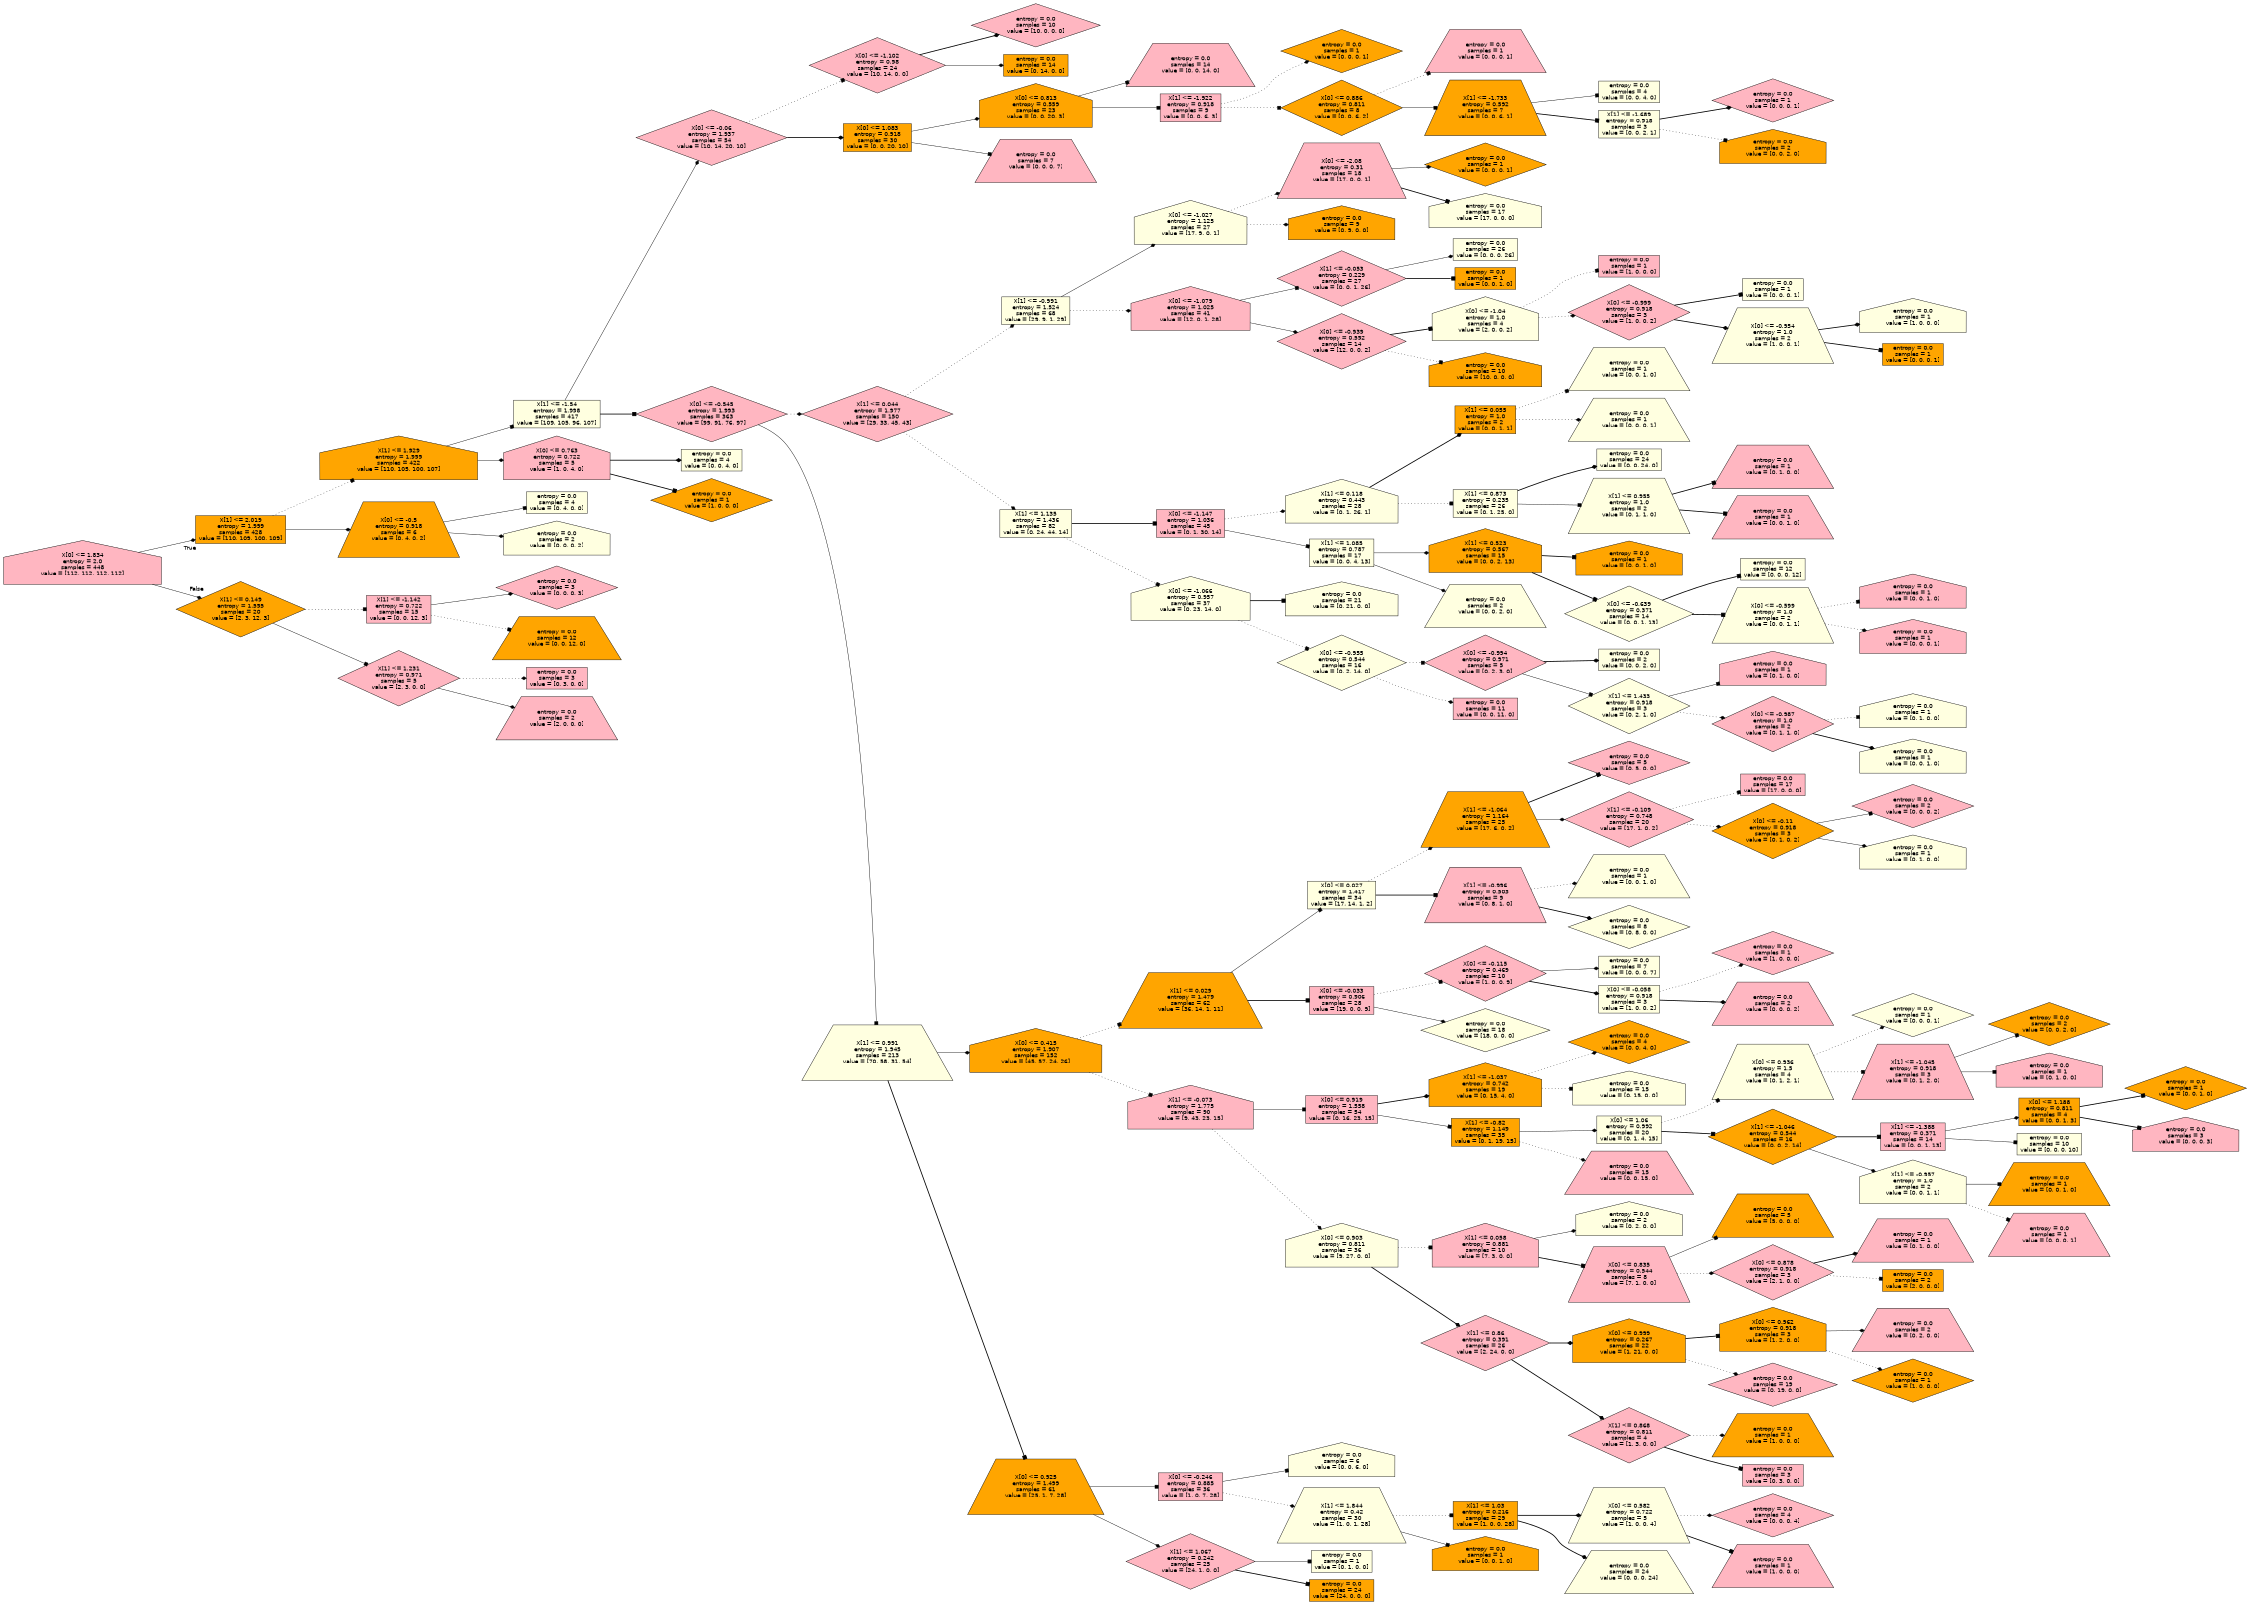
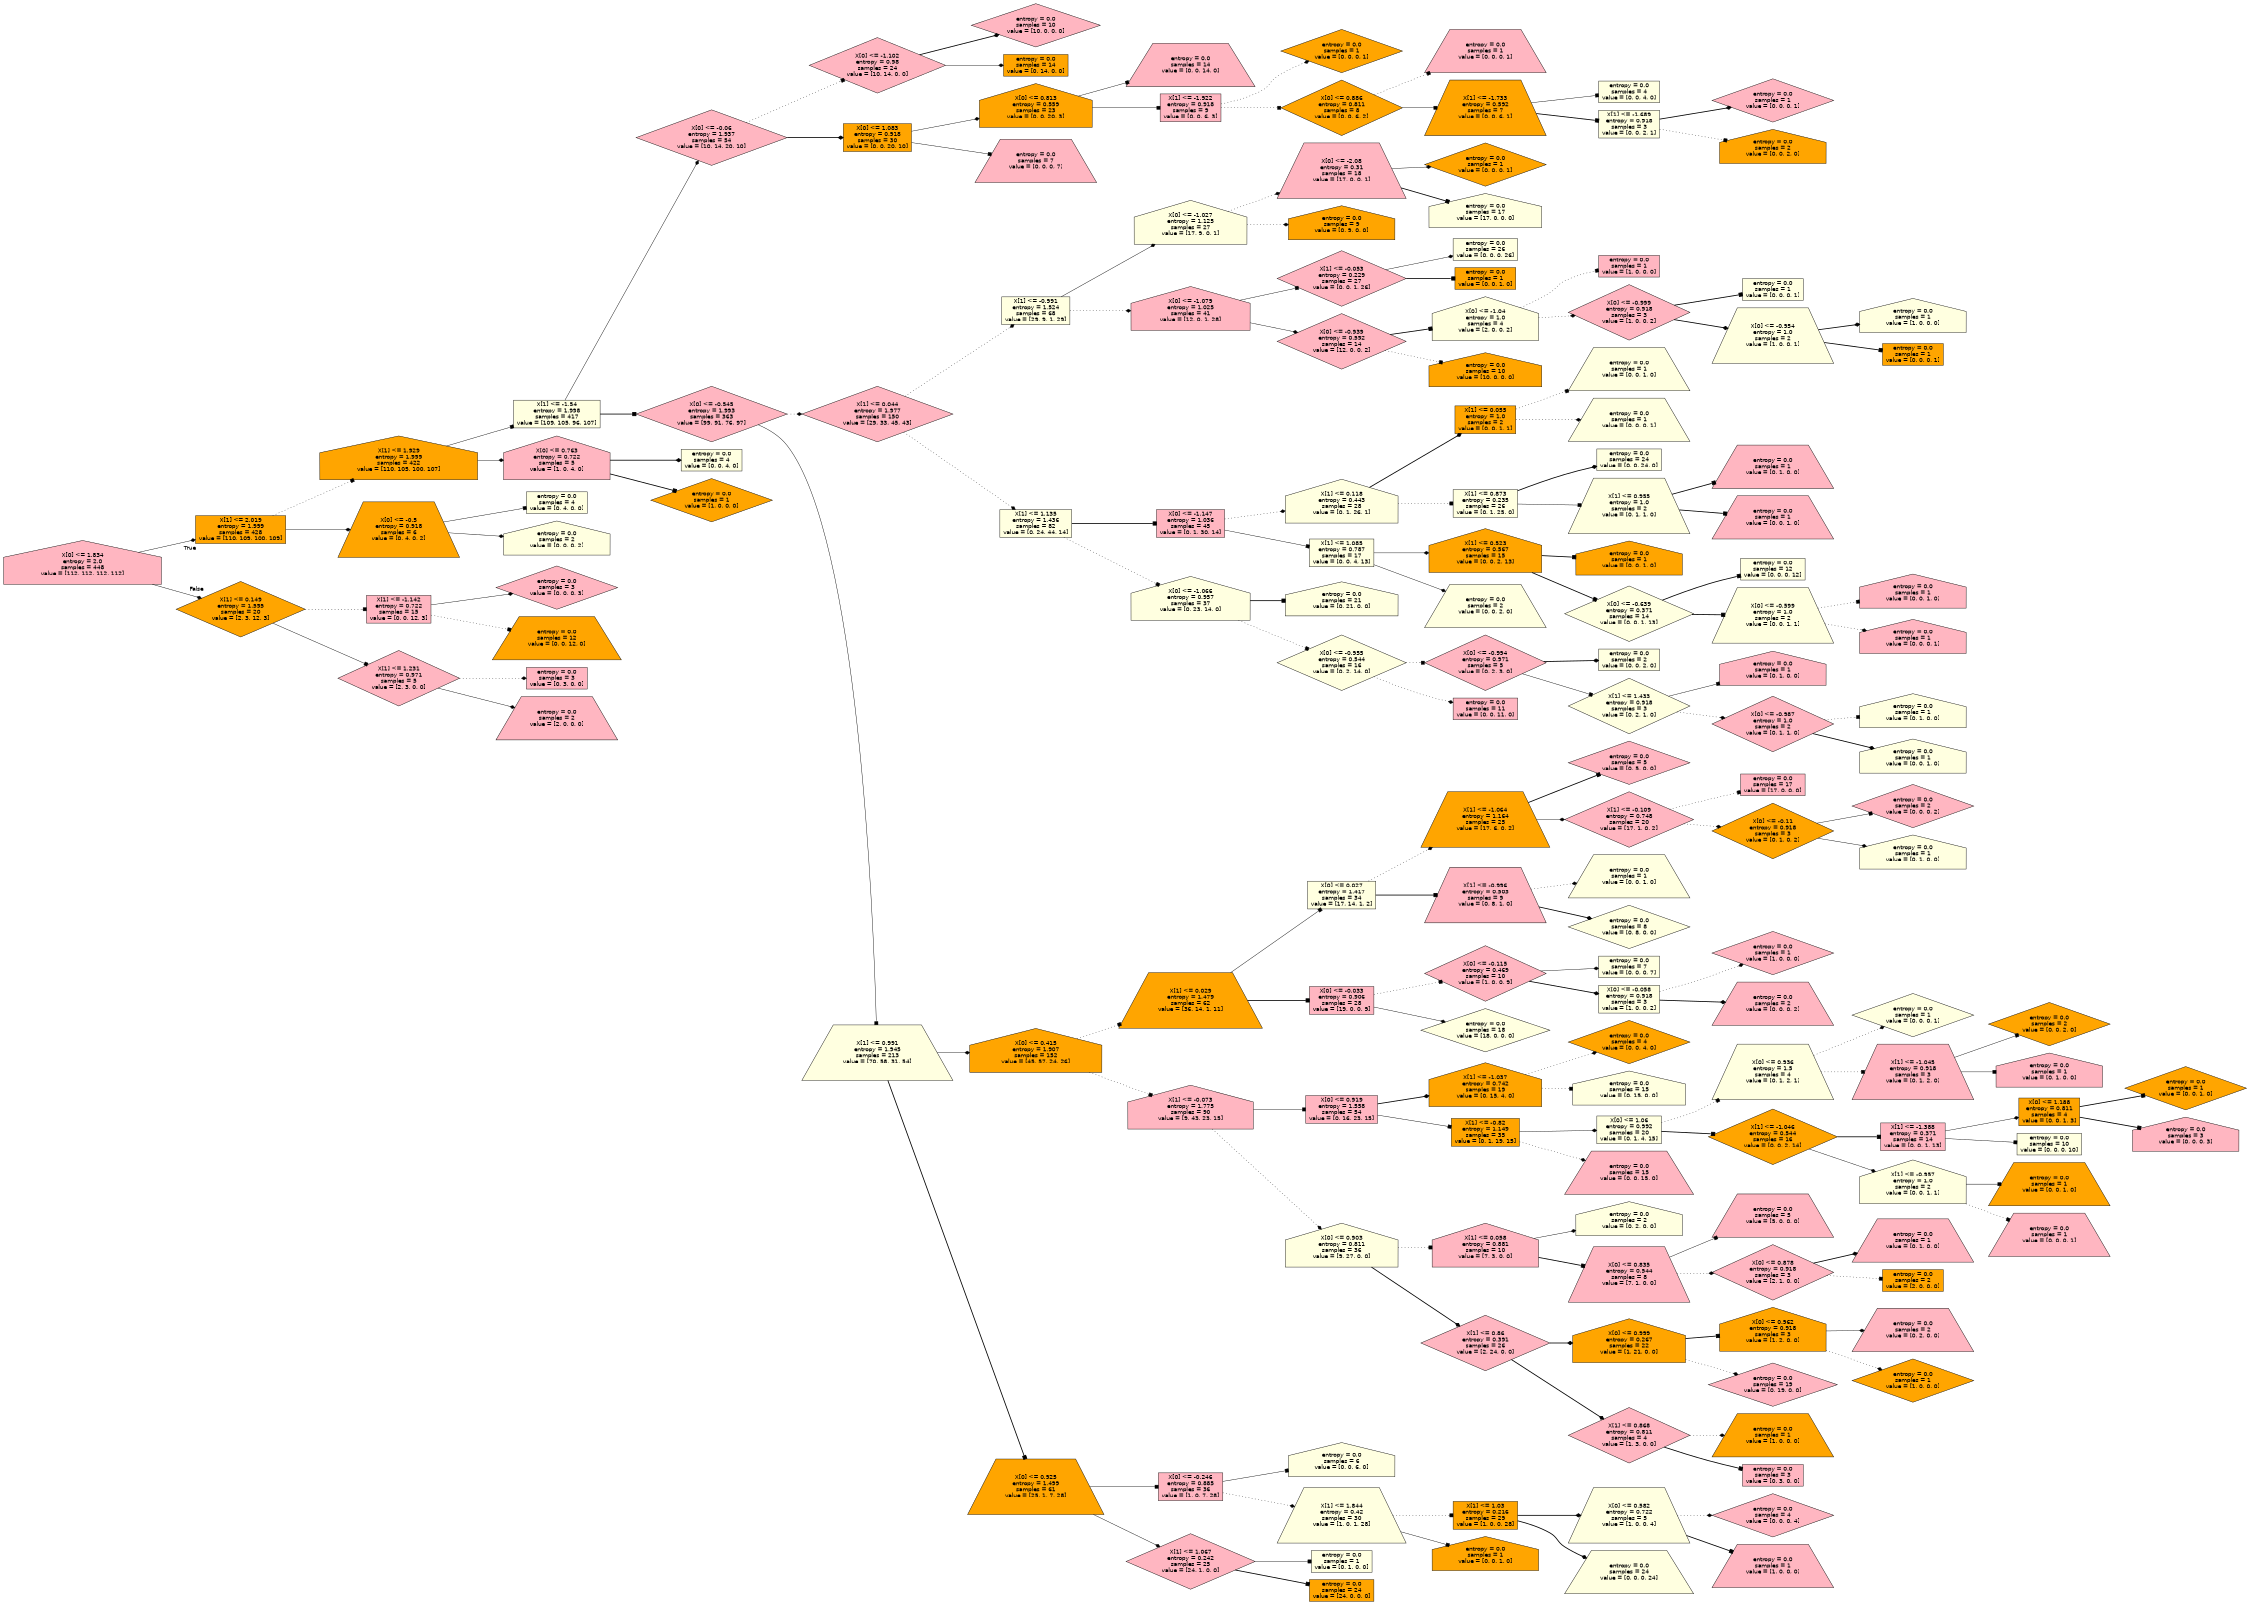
(1773, 1216) -> (1773, 1216)
